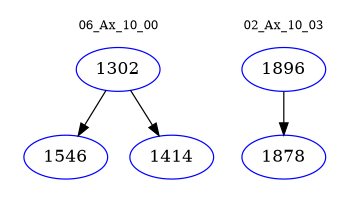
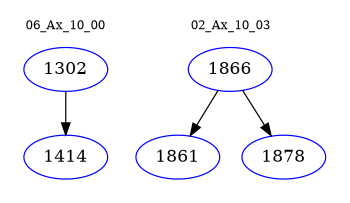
(284, 69) -> (230, 69)
(66, 157) -> none
none -> (178, 157)
